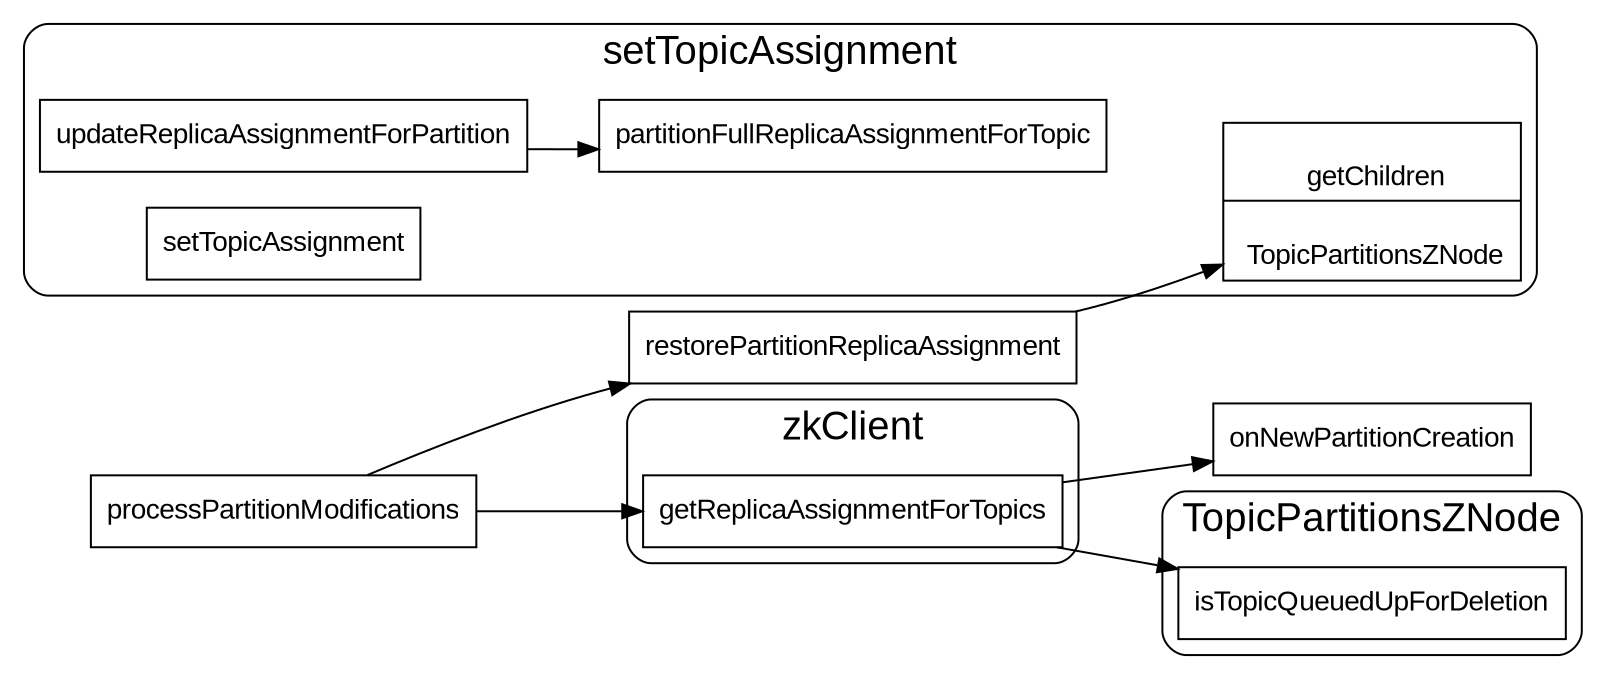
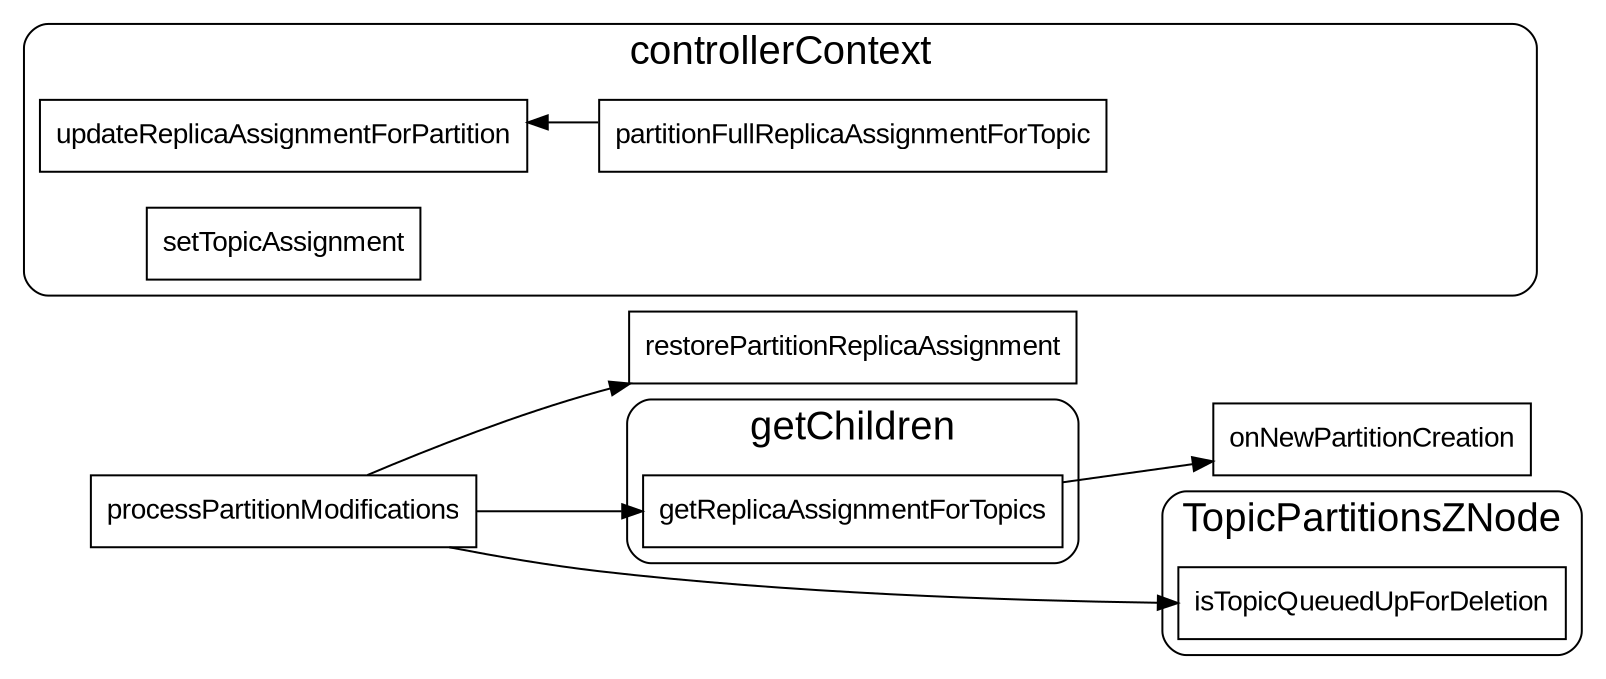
(780, 54) -> (780, 54)
(553, 149) -> (573, 122)
(1372, 202) -> none
(853, 429) -> (853, 429)
(1107, 556) -> (802, 589)
